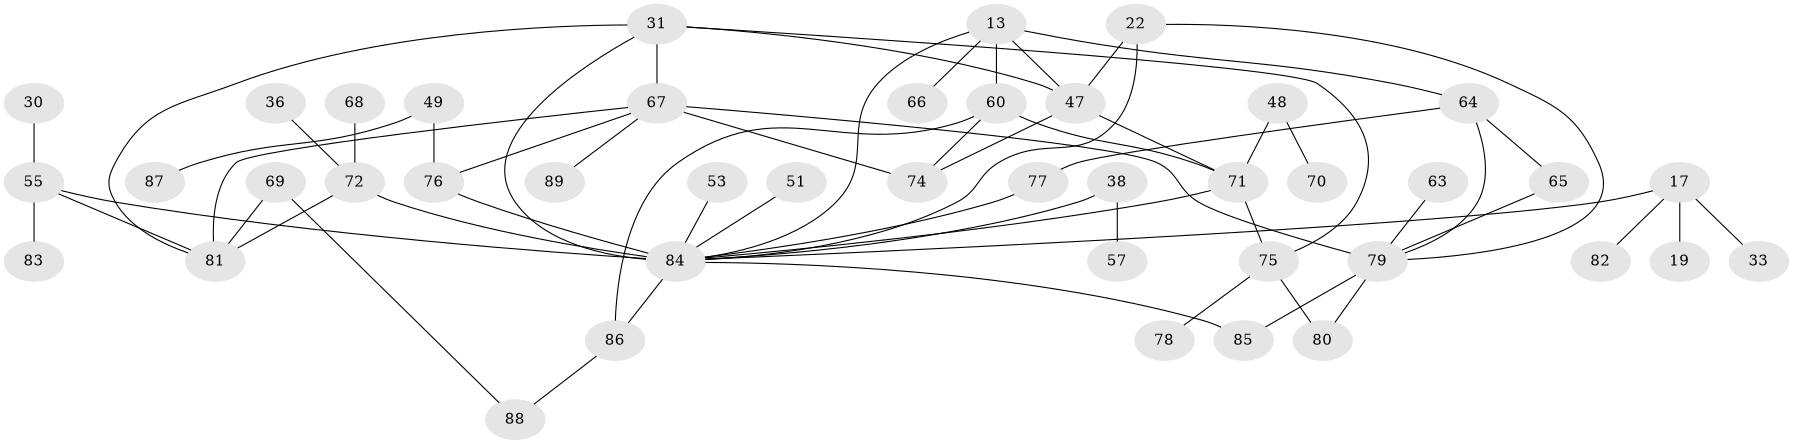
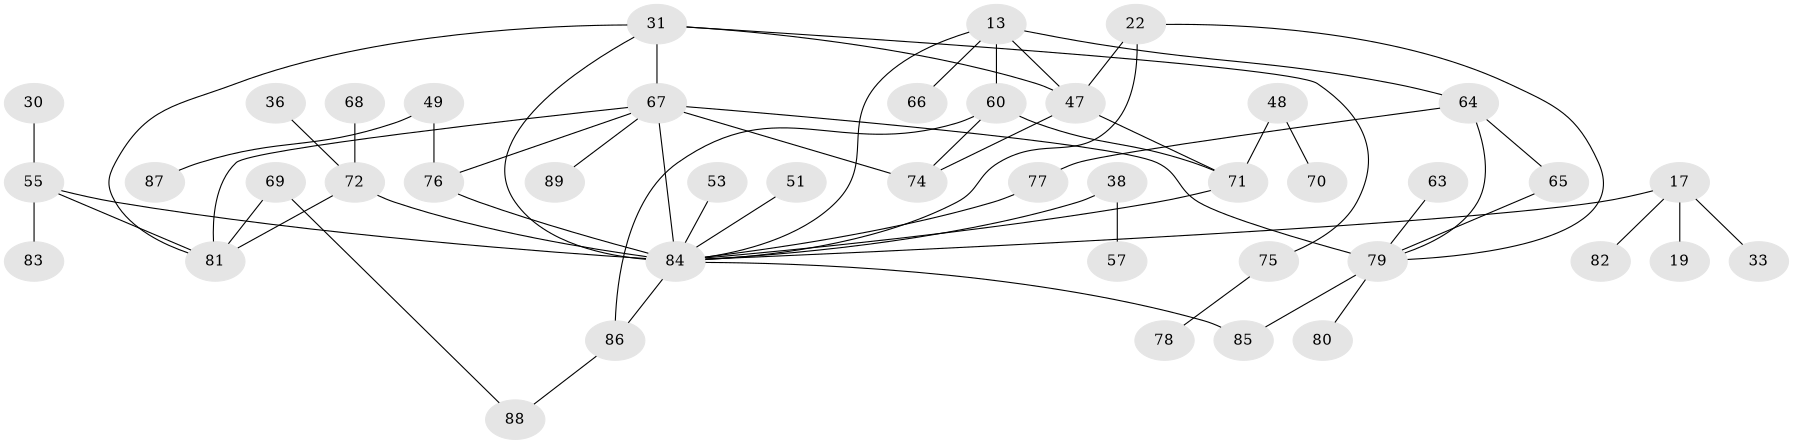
none -> (666, 182)
(1251, 216) -> none
(1296, 301) -> none
